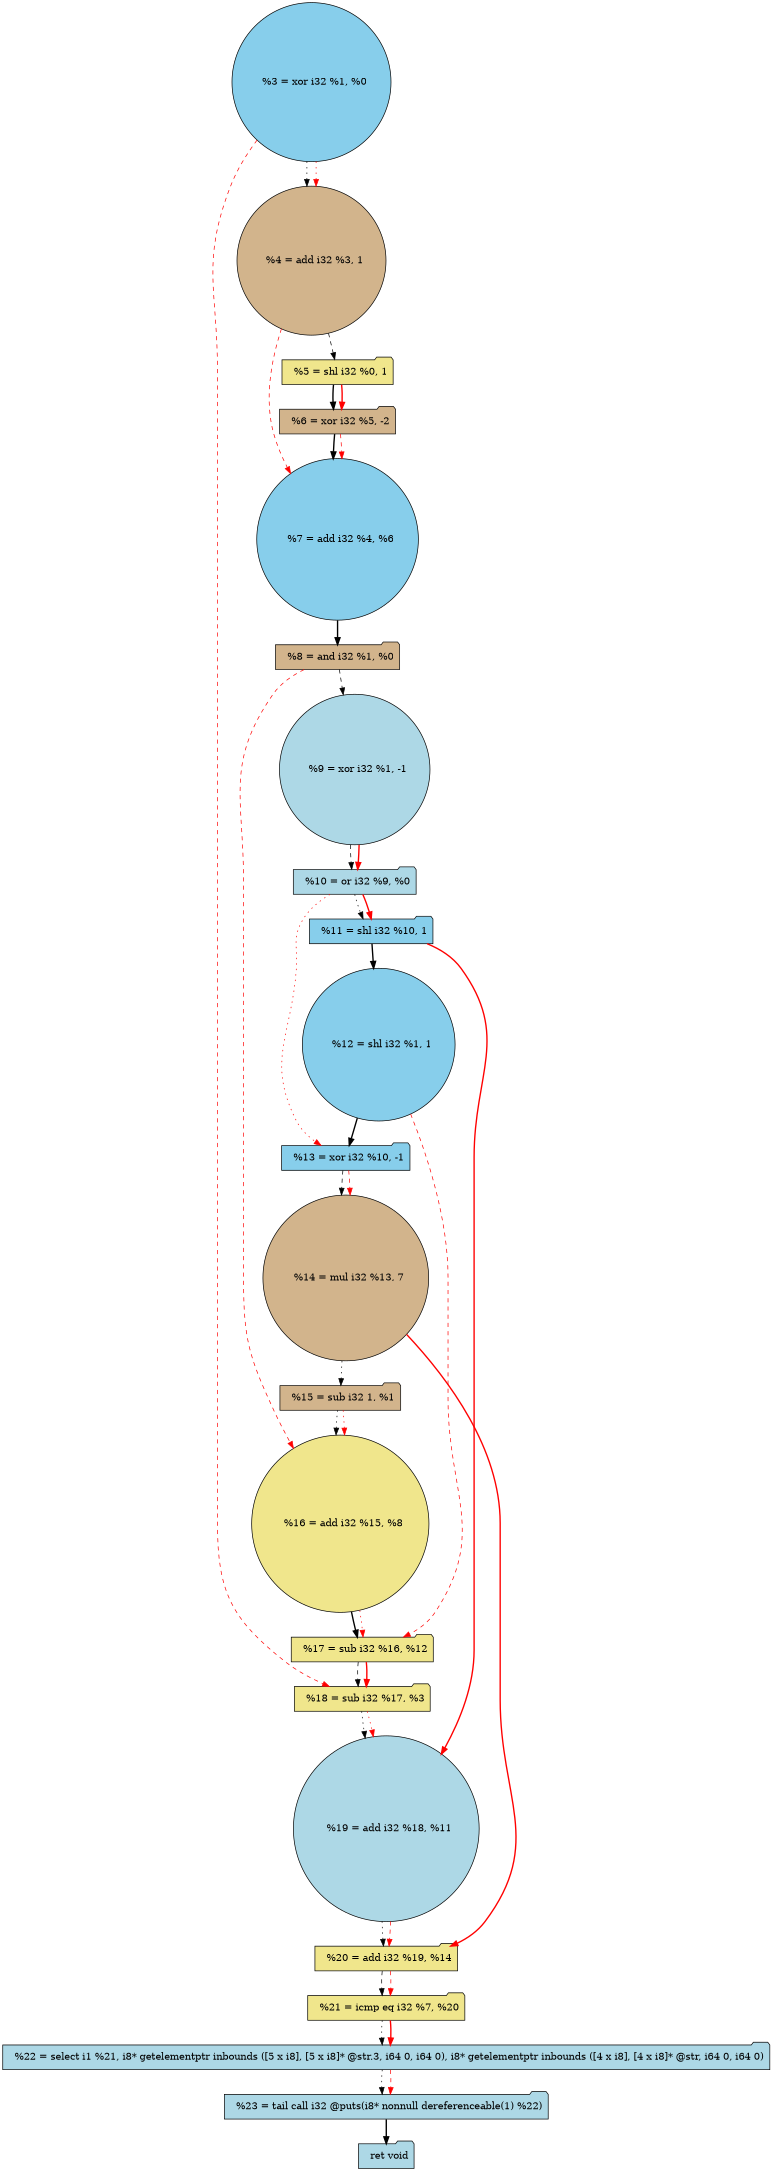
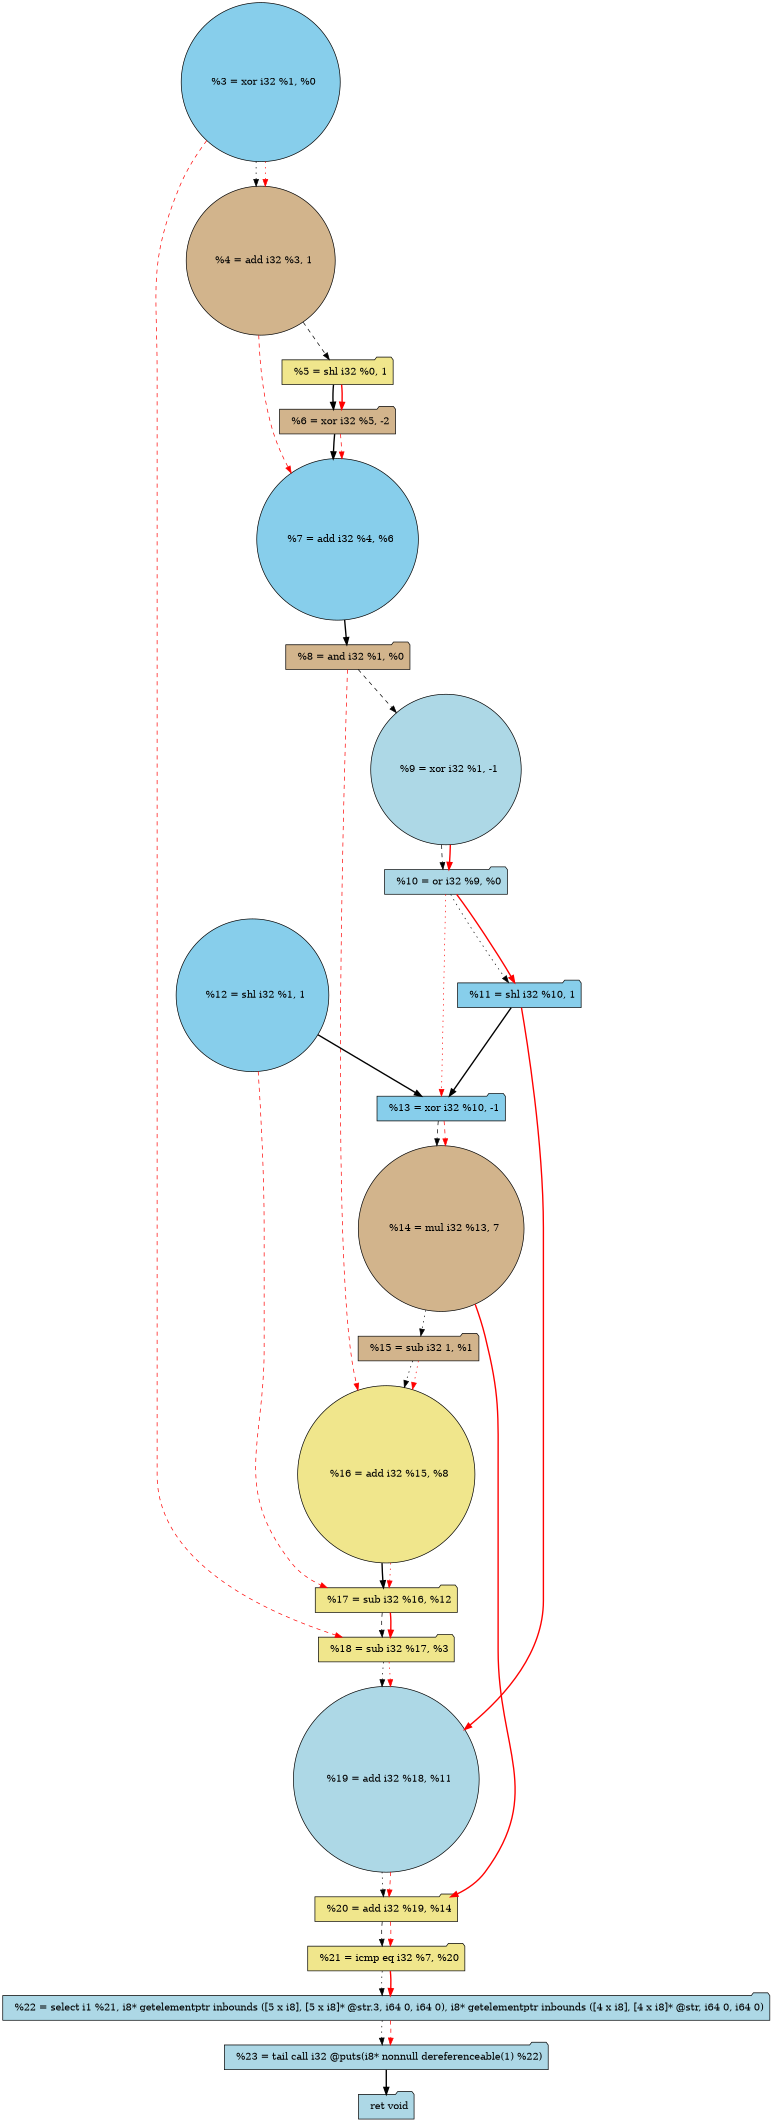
(373, 953) -> (482, 1049)
